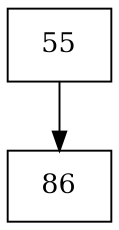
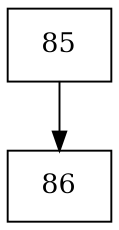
(60, 45) -> (60, 45)
